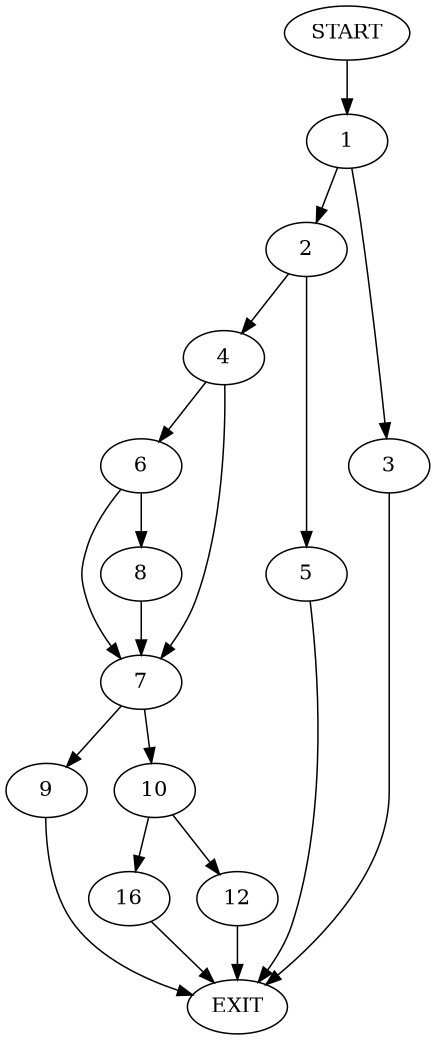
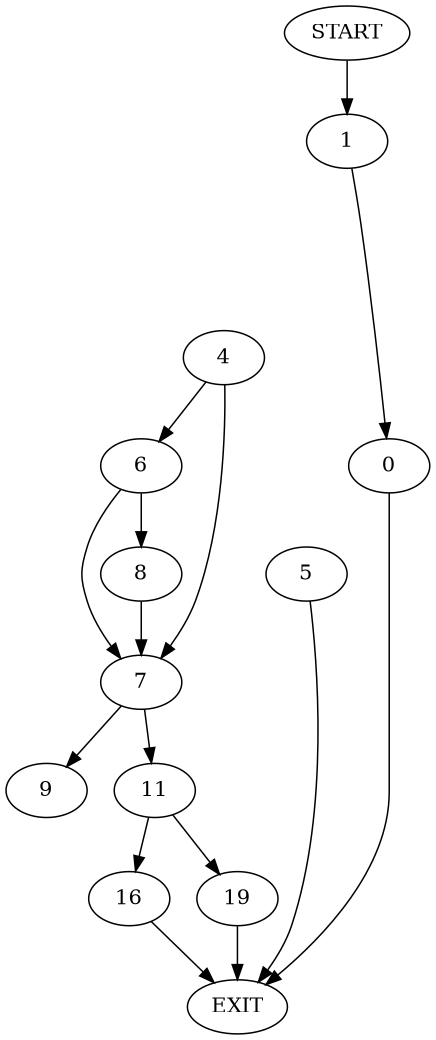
(307, 249) -> none
(389, 466) -> (389, 466)
(155, 790) -> (155, 790)
(237, 899) -> (237, 899)
(78, 929) -> none
